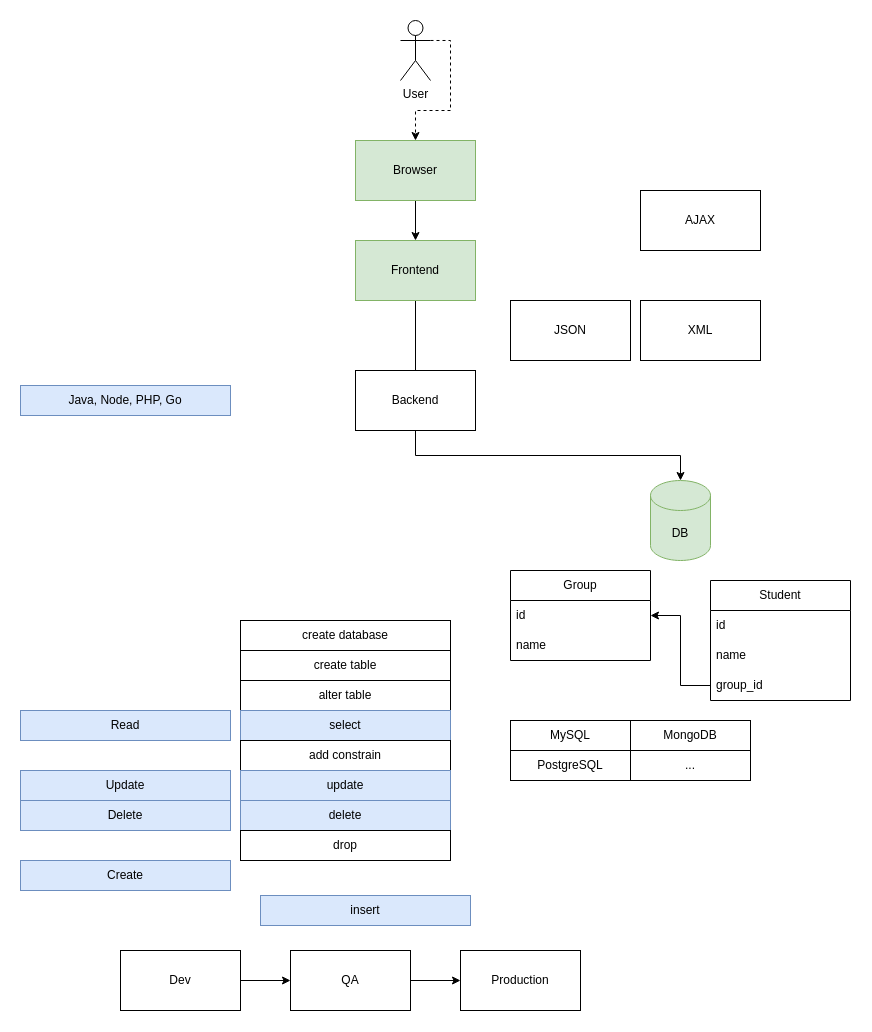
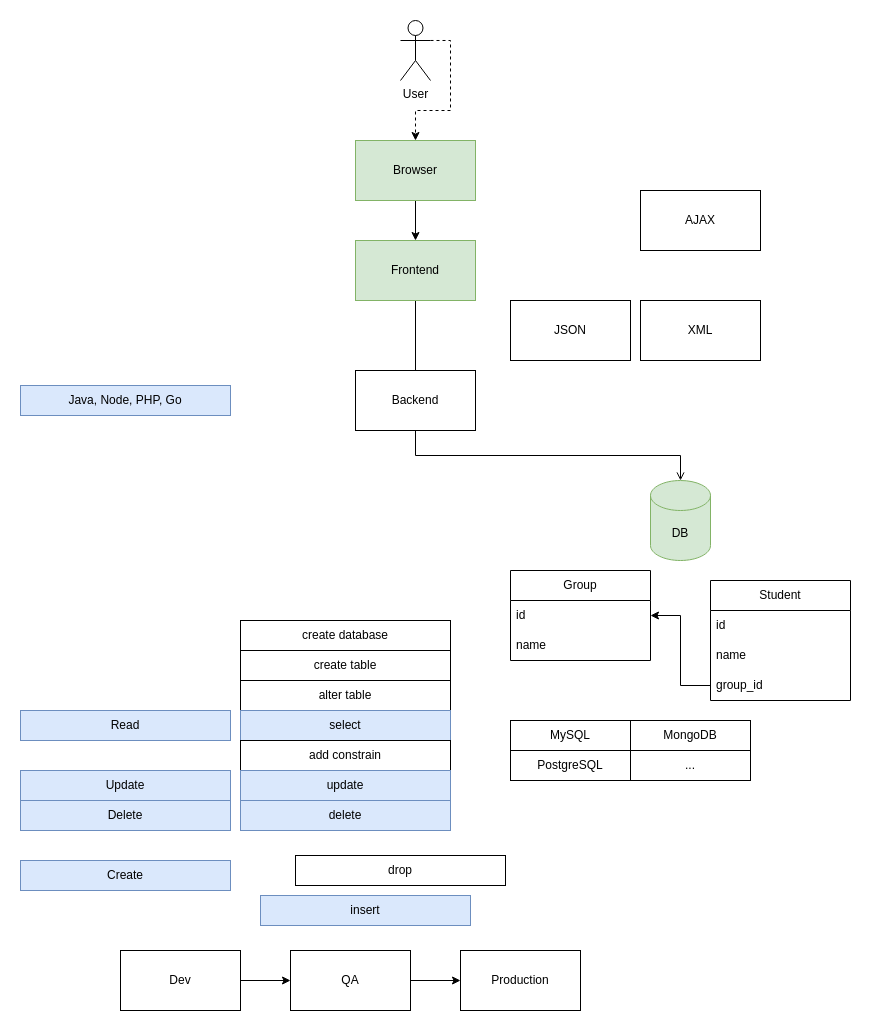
(681, 472) -> (681, 474)
(346, 846) -> (401, 871)
